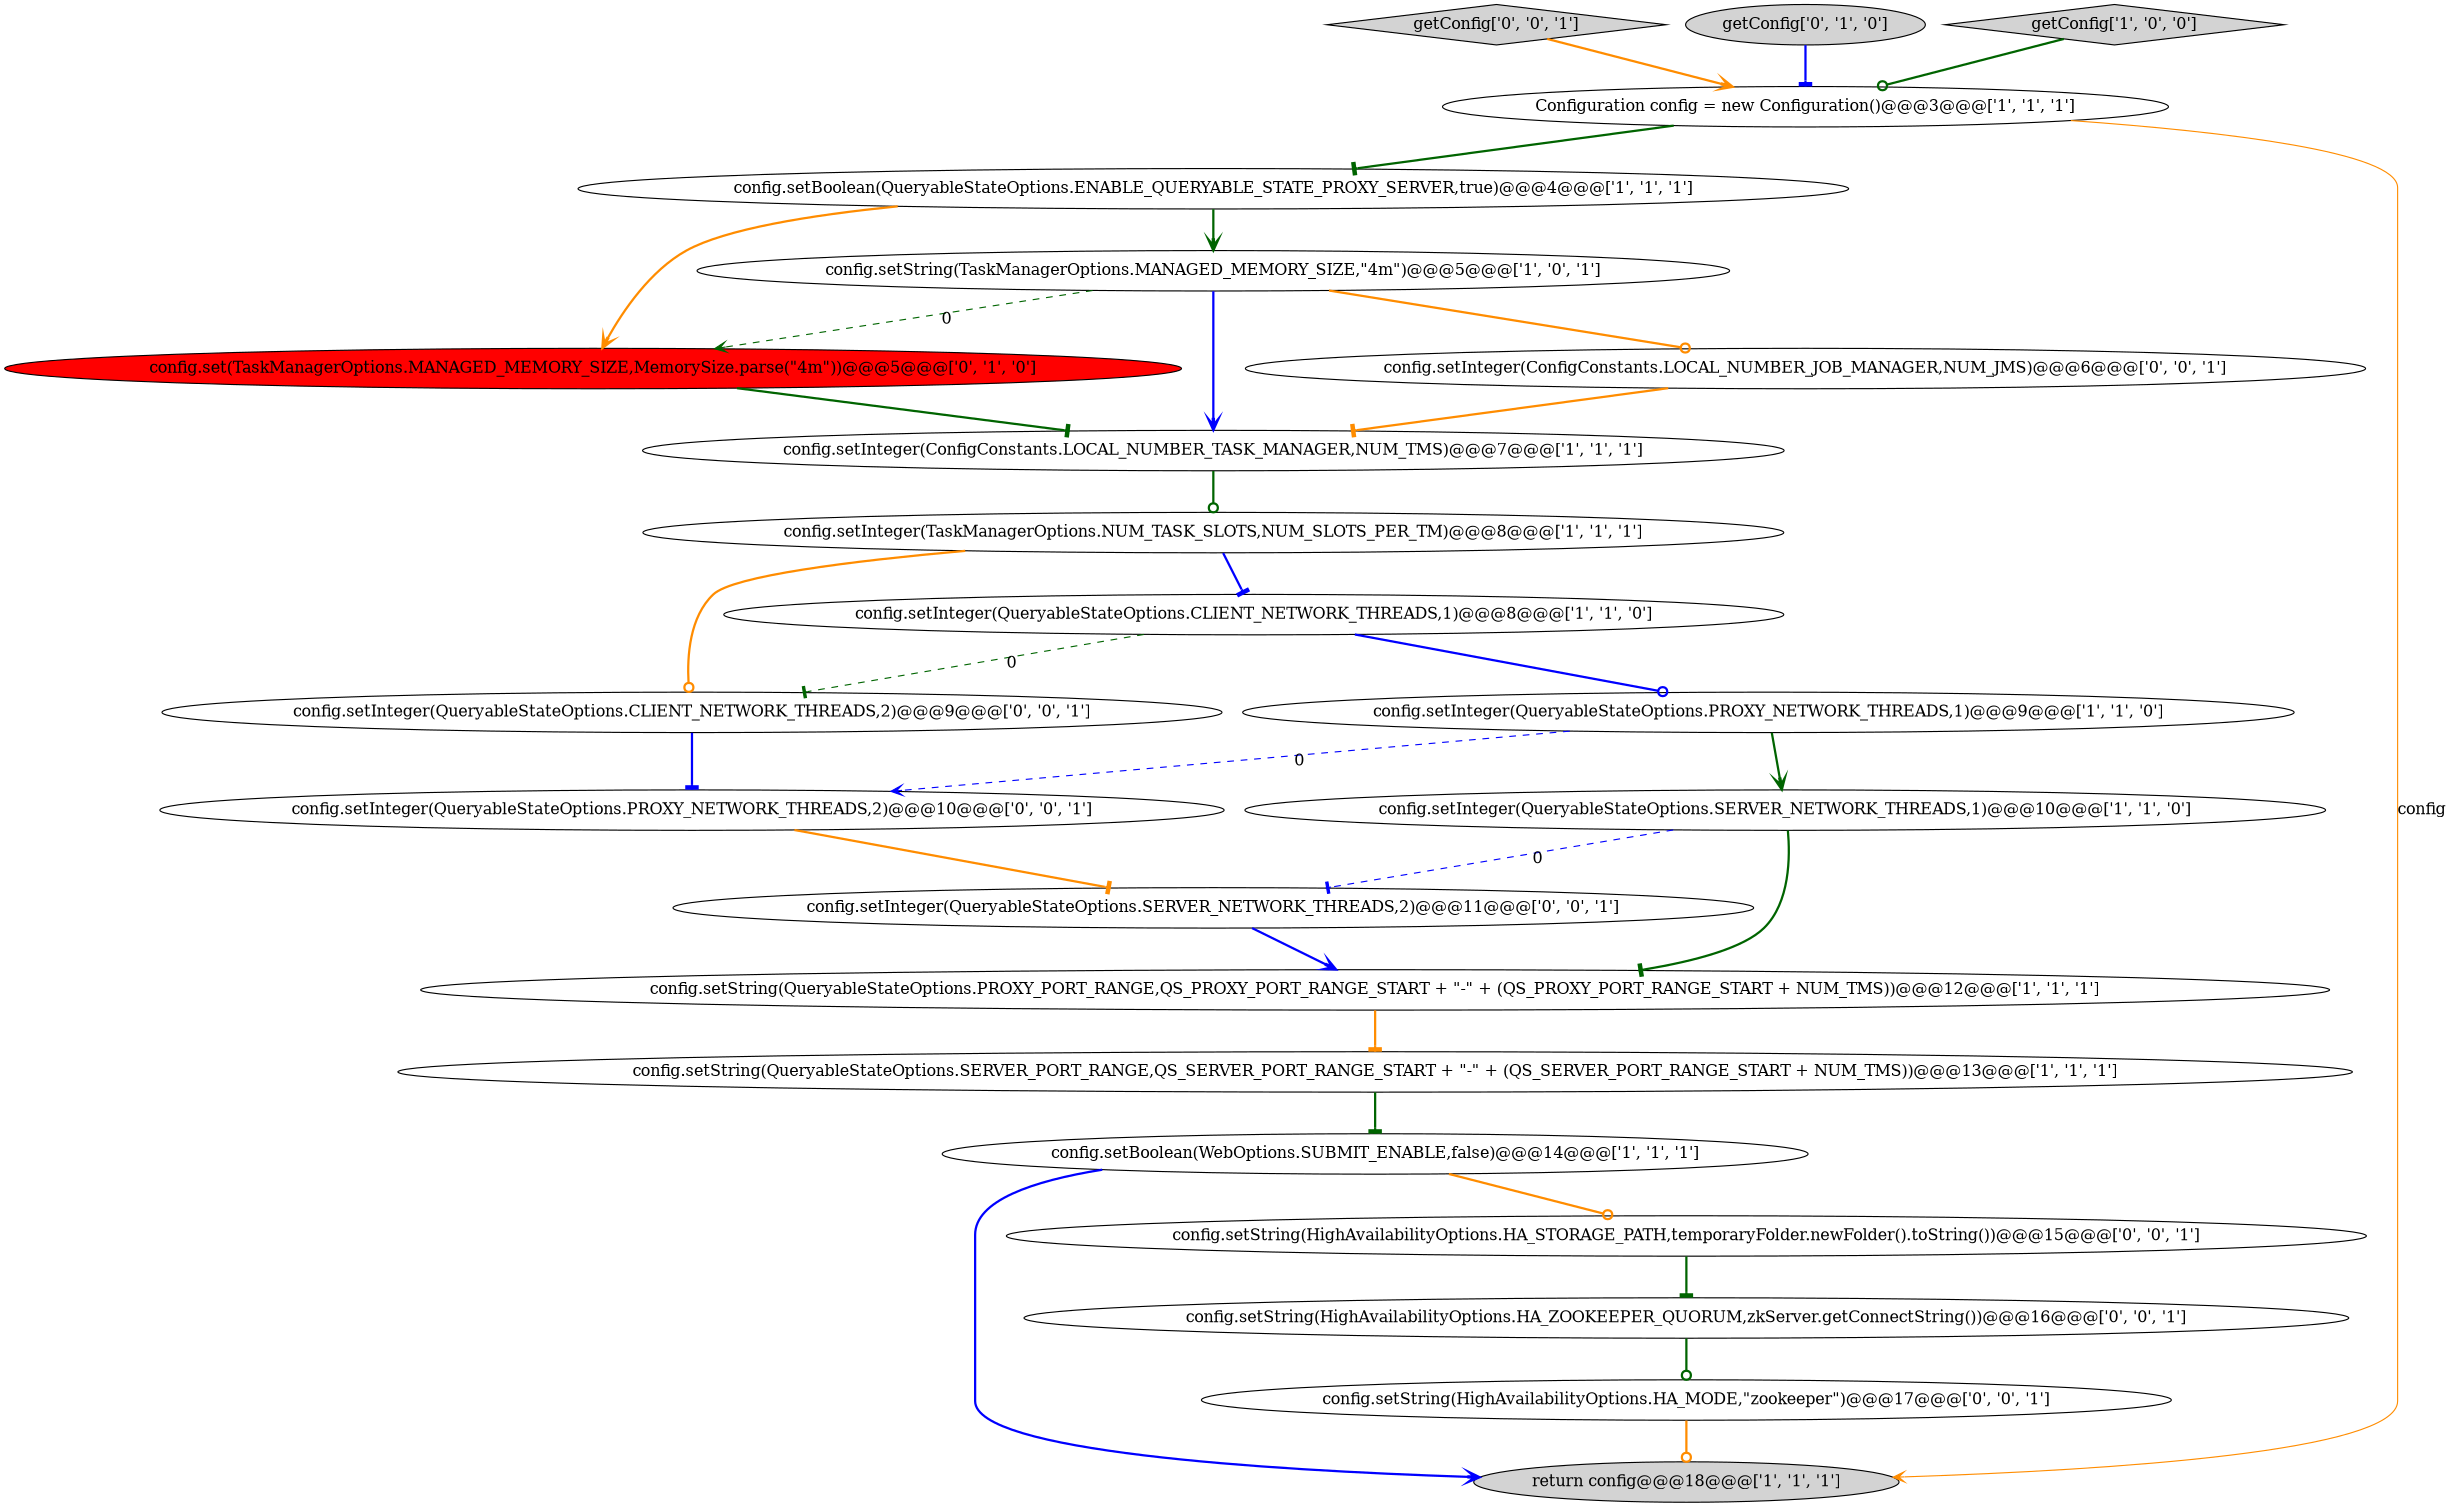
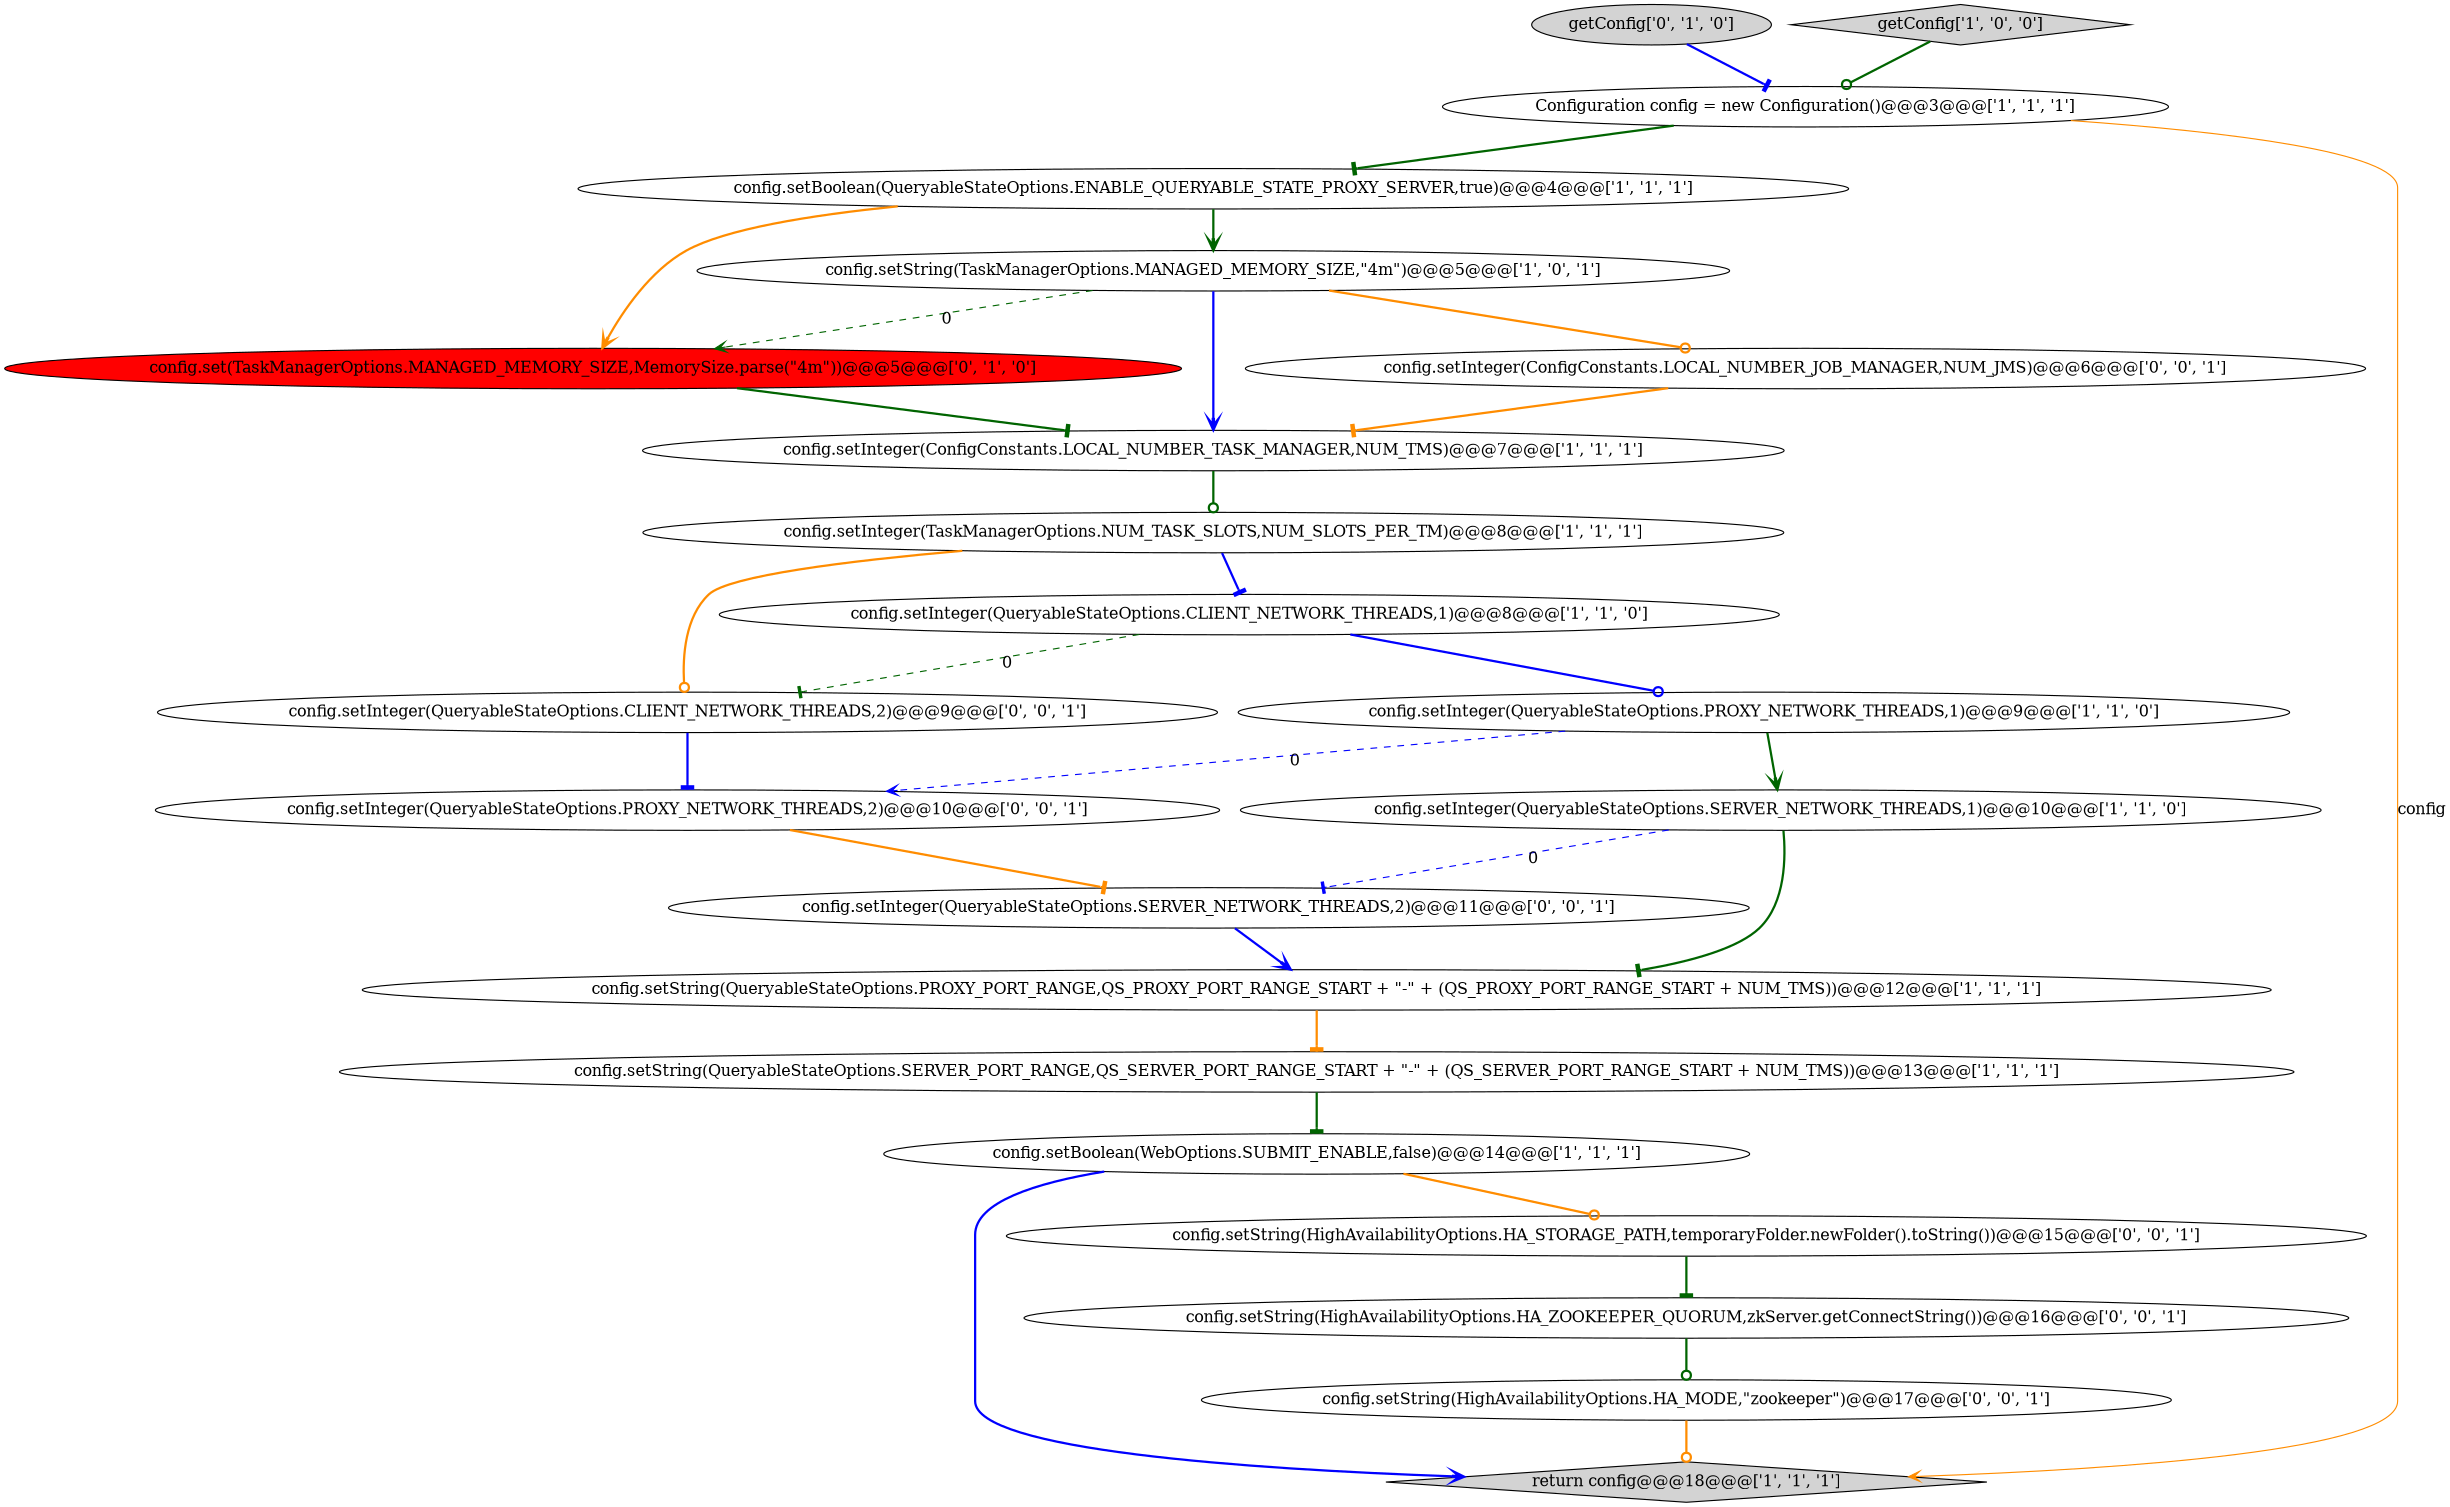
(1497, 25) -> none
(1686, 1482) -> (1686, 1482)
